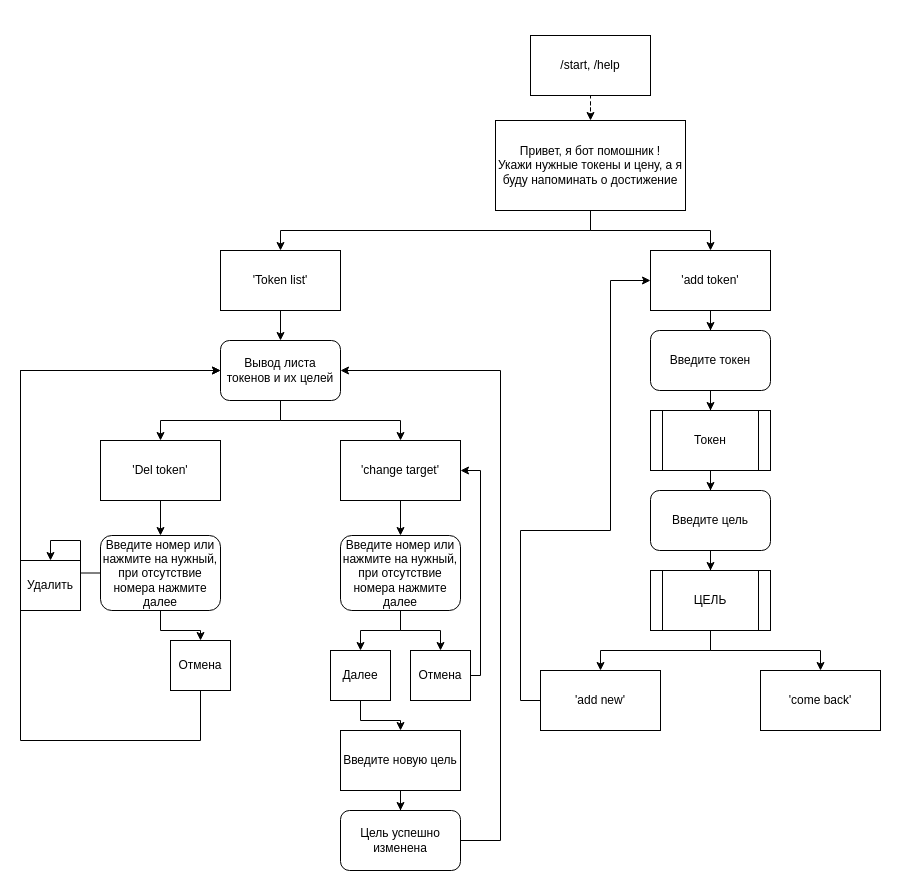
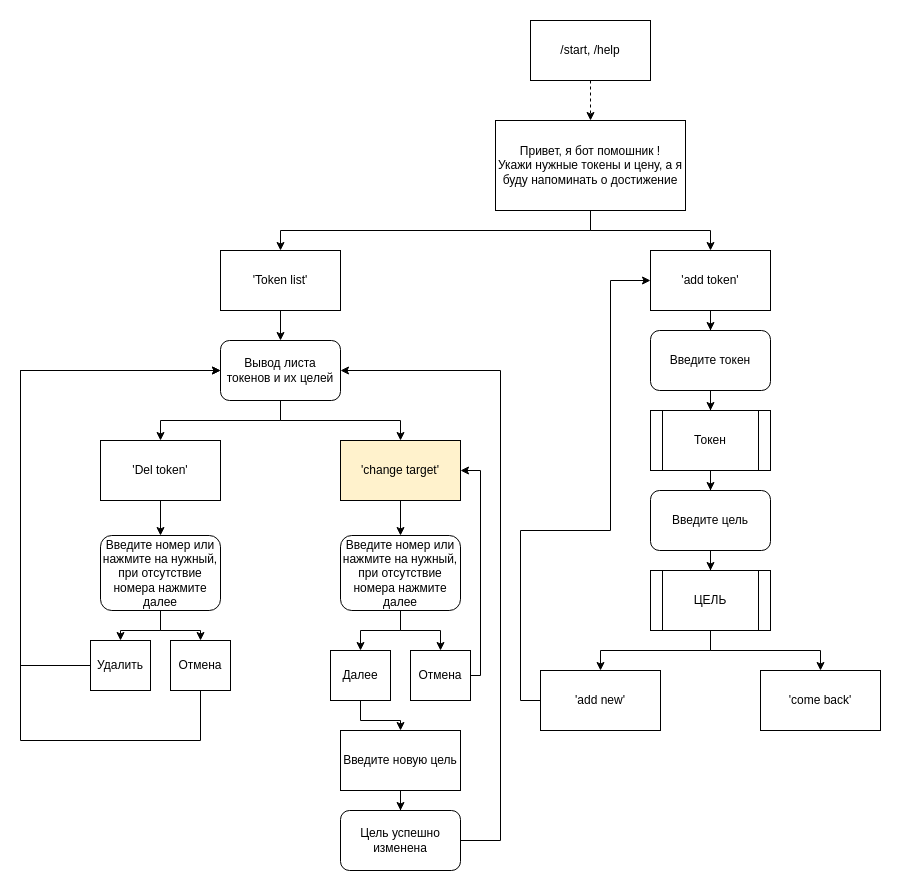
(591, 66) -> (591, 51)
(401, 471) -> (401, 471)
(51, 586) -> (121, 666)
